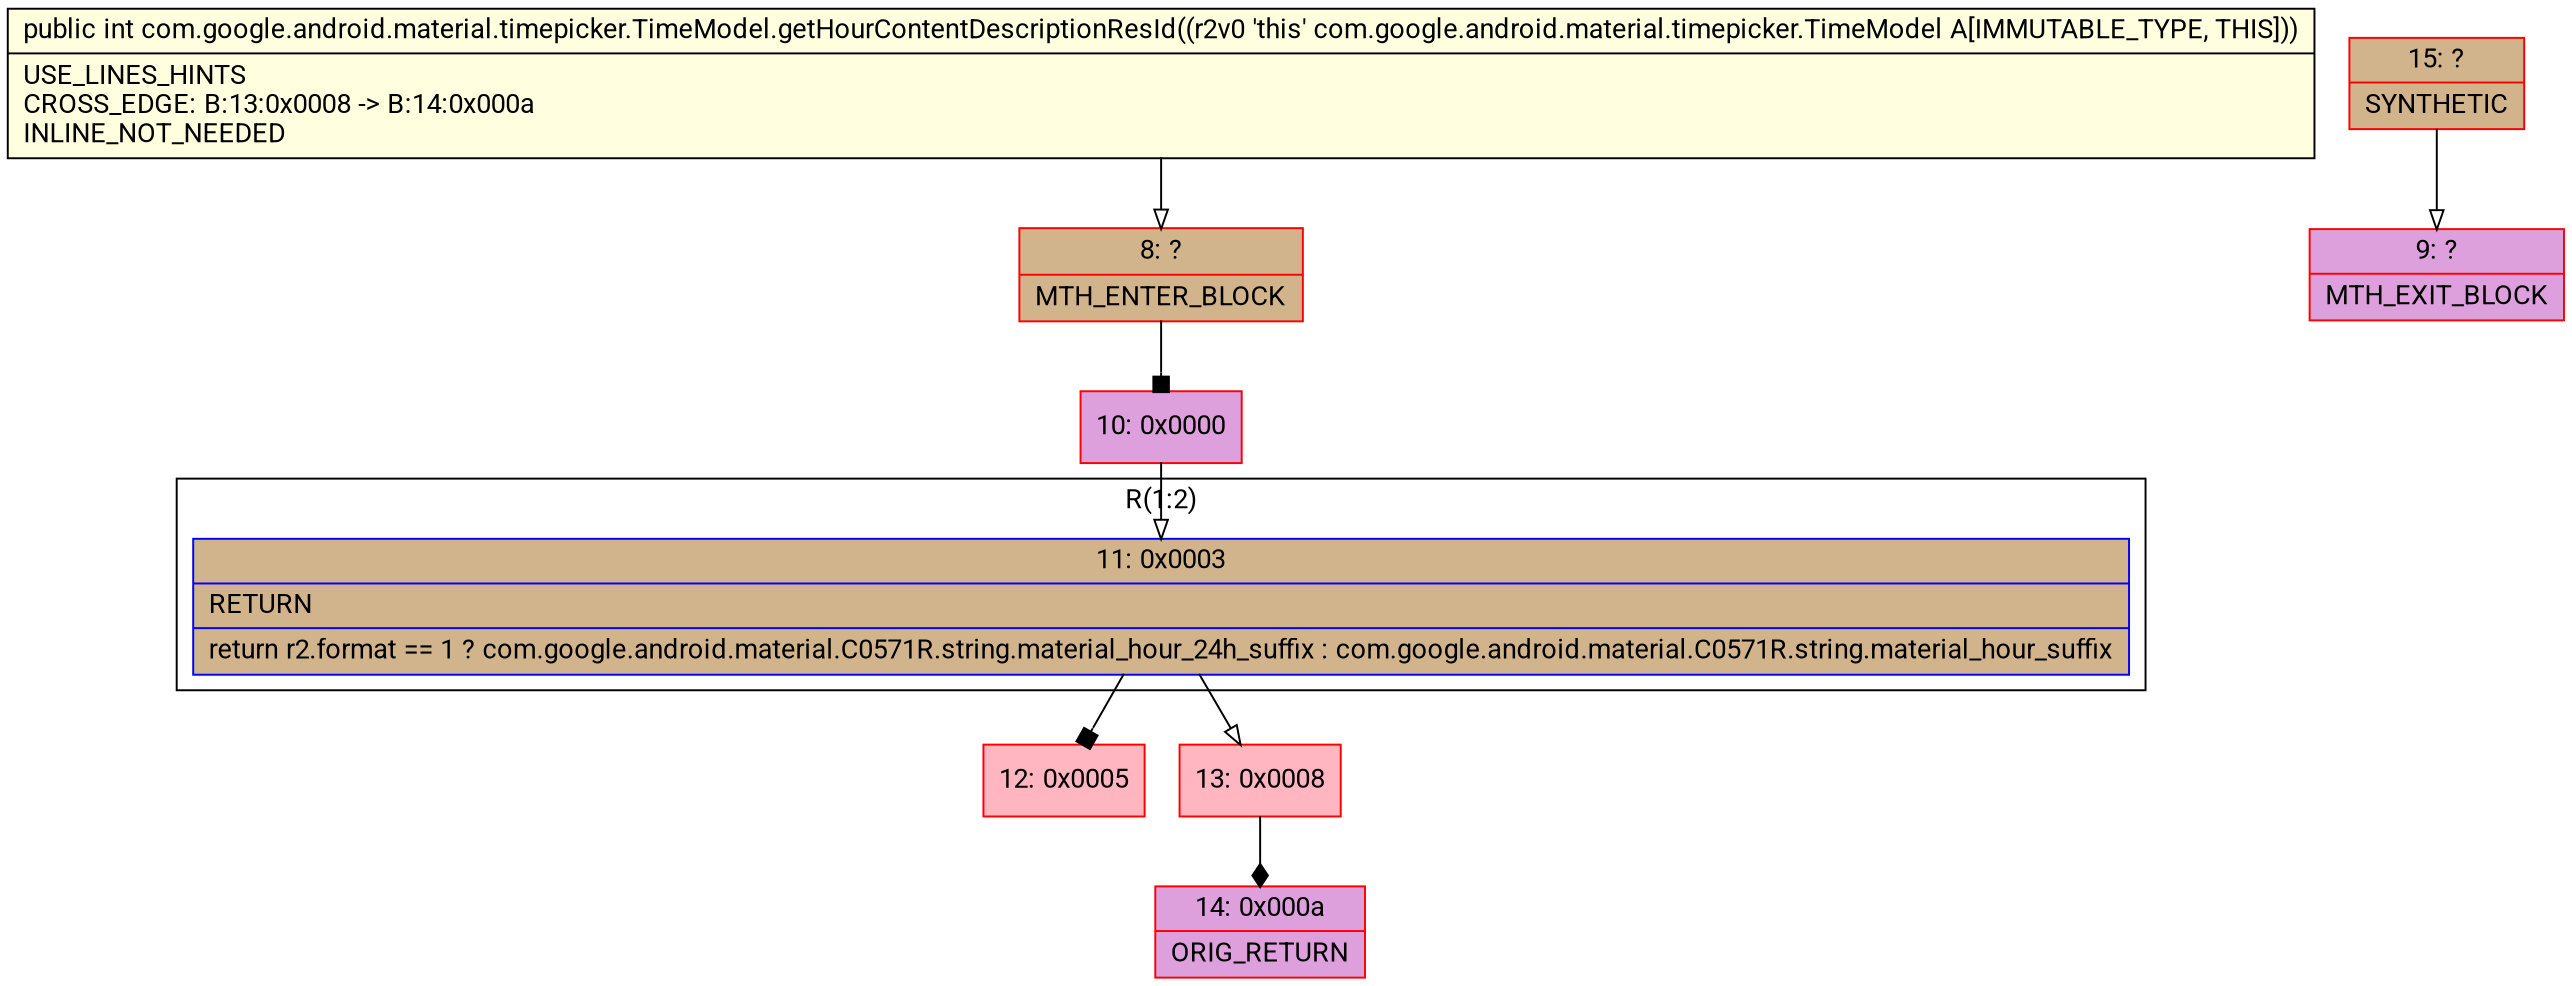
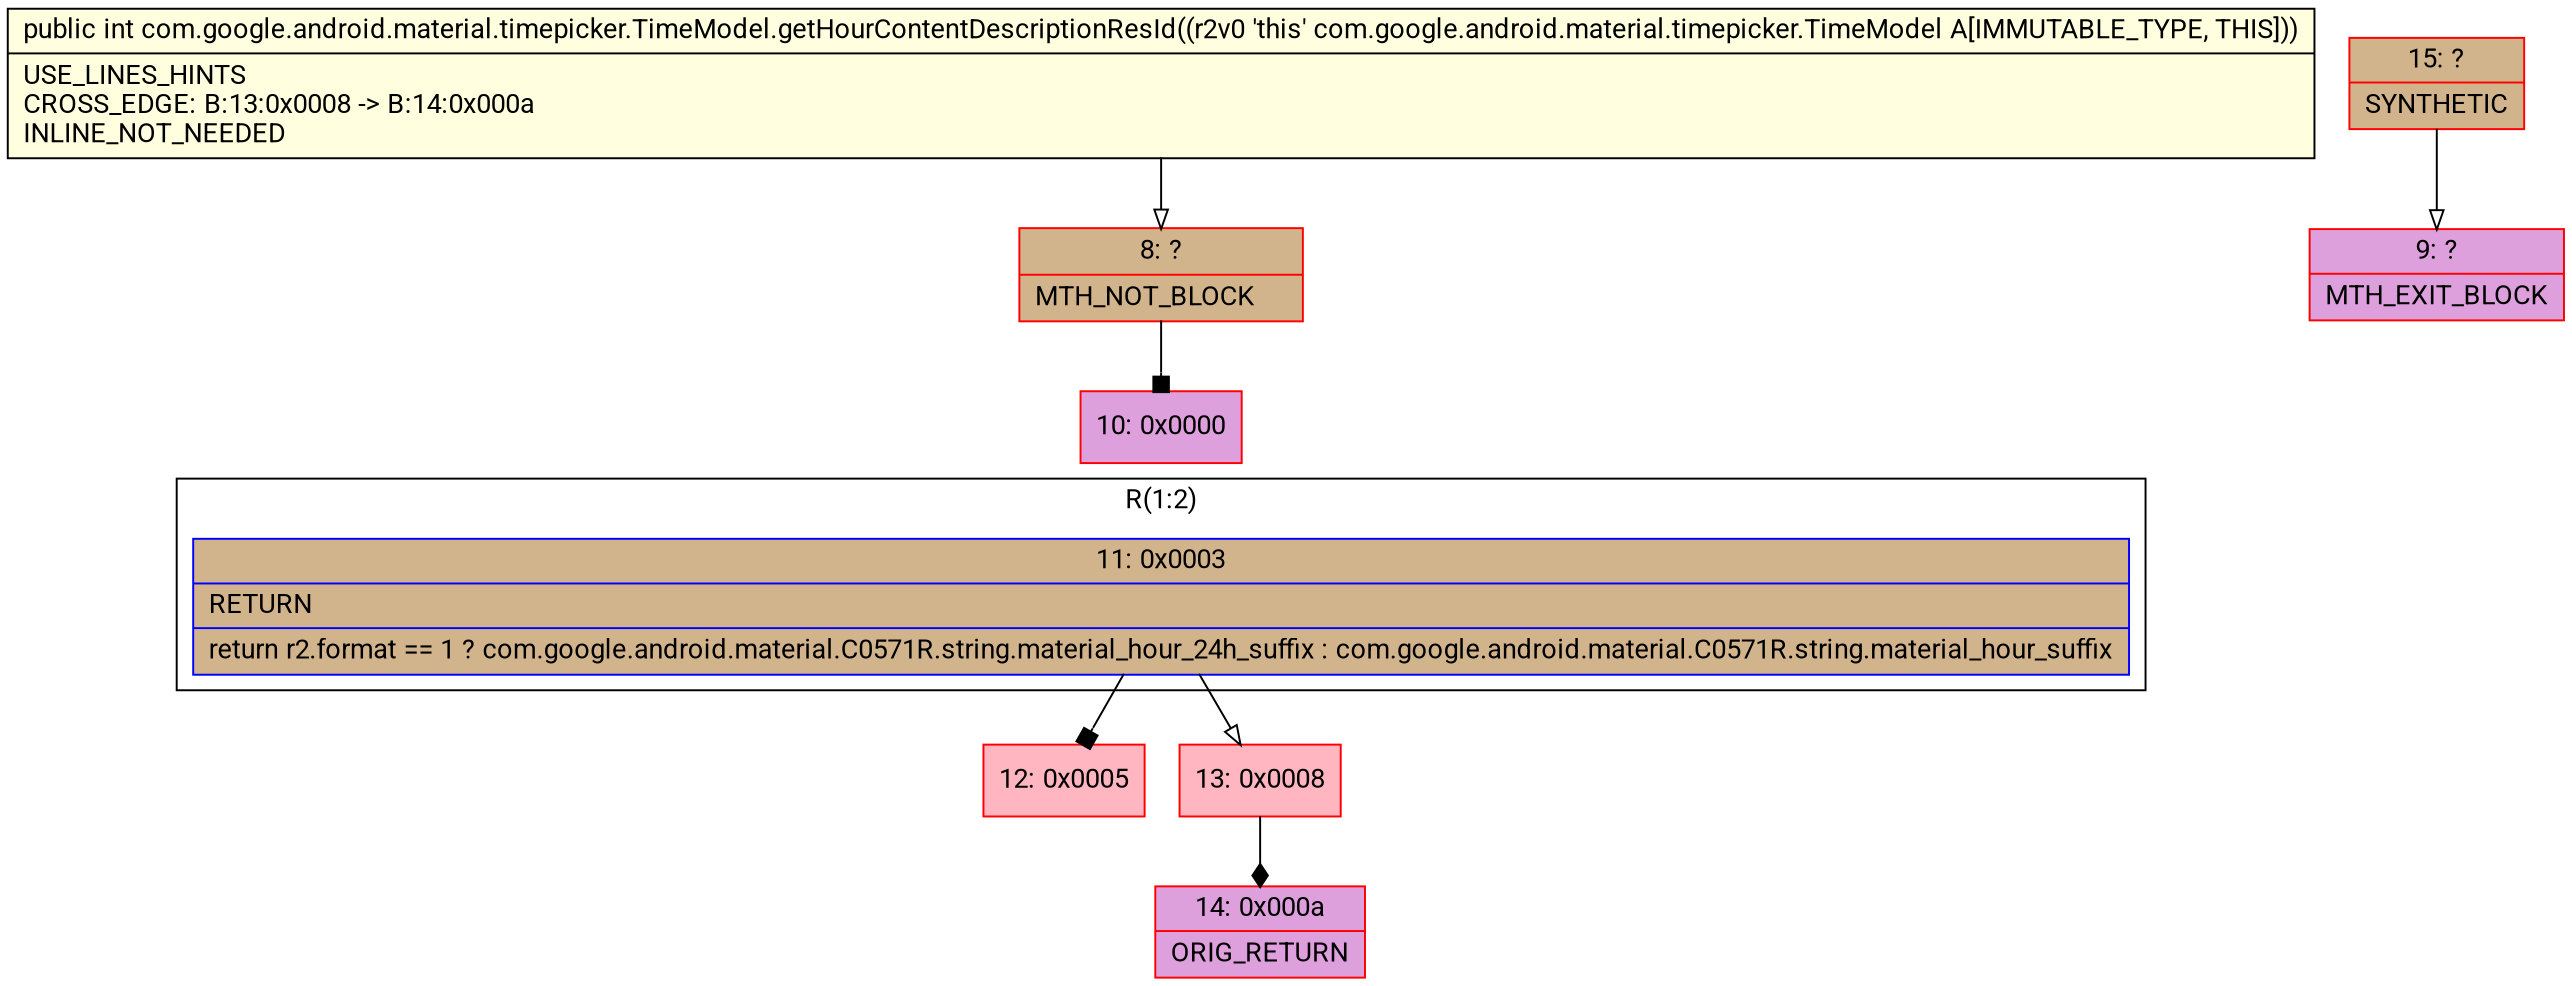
(1161, 297) -> (1146, 297)
(1161, 491) -> none
